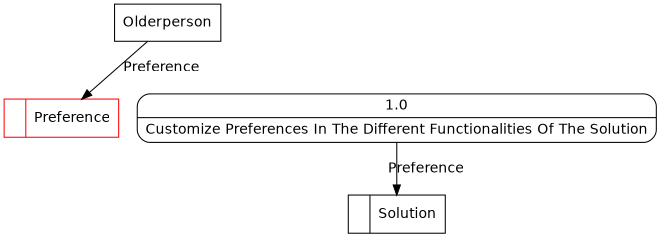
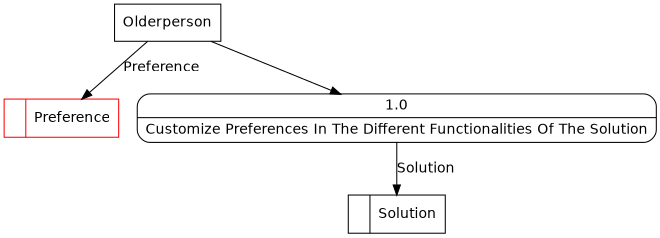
none -> (271, 66)
(426, 169) -> (426, 169)
